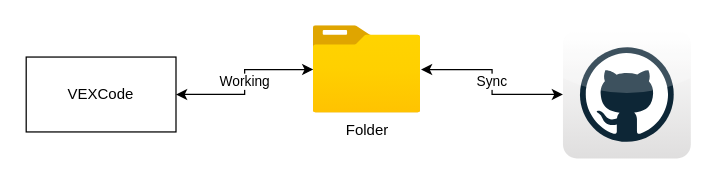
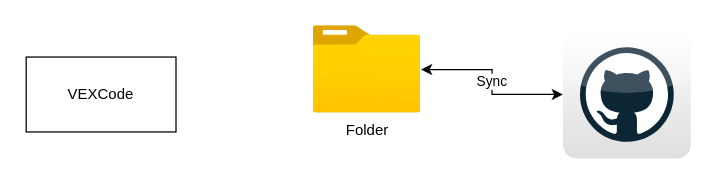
(244, 82) -> none
